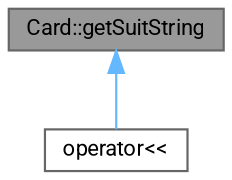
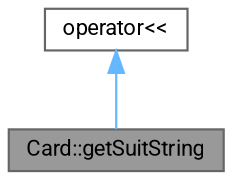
(116, 101) -> (116, 101)
